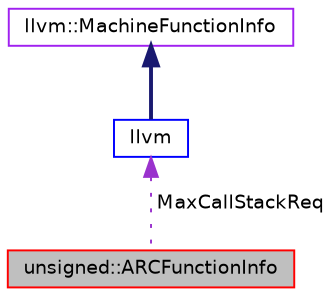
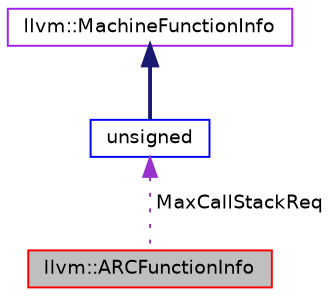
(151, 138) -> (150, 138)
(151, 269) -> (150, 269)
